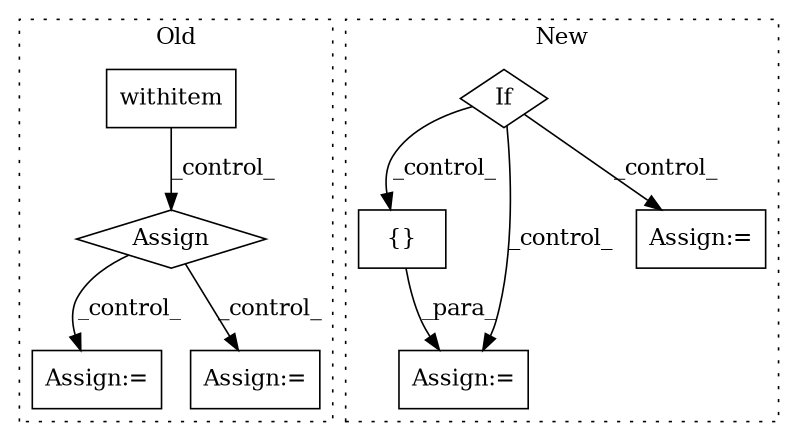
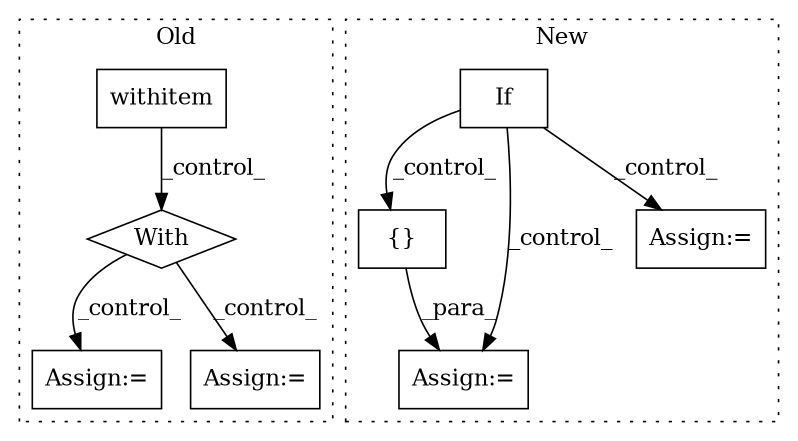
(504, 99) -> (504, 99)
(171, 239) -> (162, 239)
